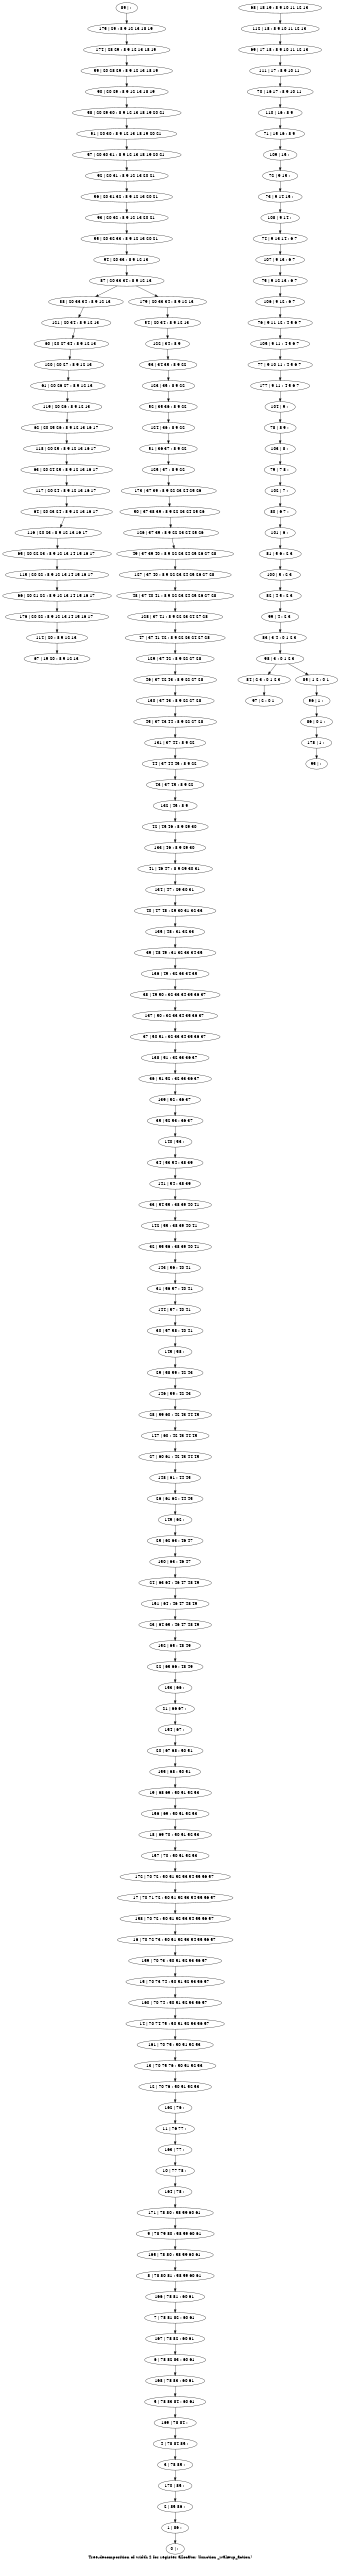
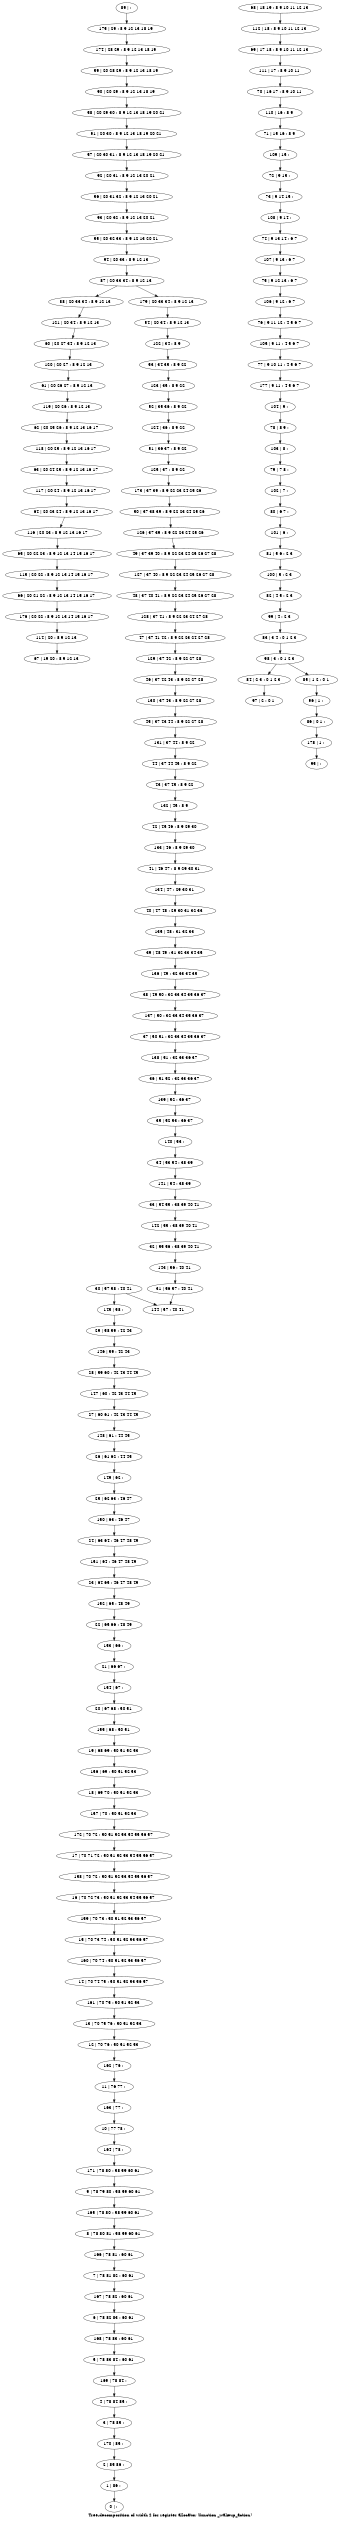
(175, 1319) -> (140, 1299)
